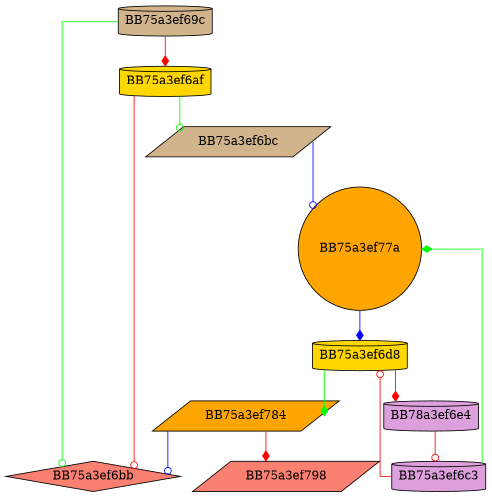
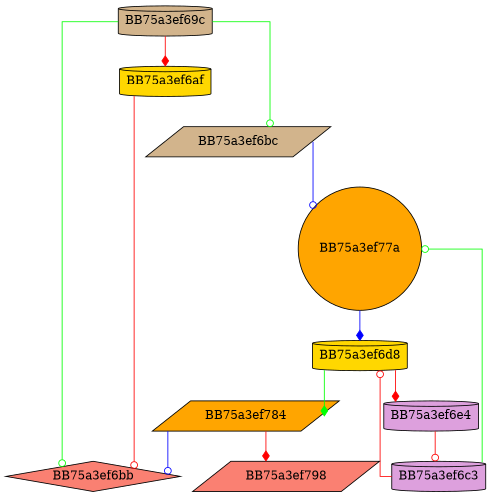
(180, 111) -> (270, 42)
(482, 329) -> (482, 329)
(431, 416) -> (431, 416)
